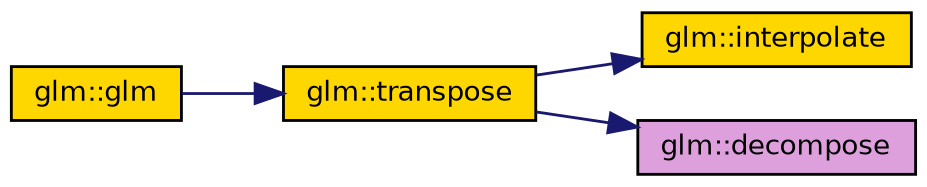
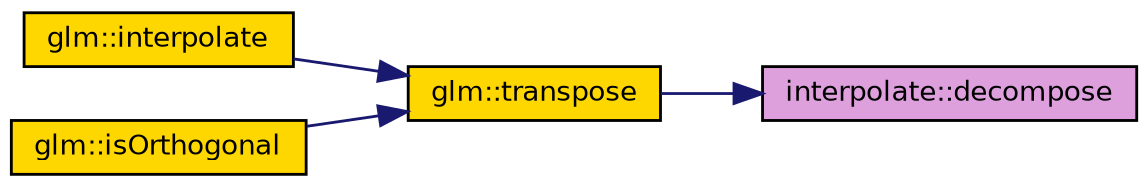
(575, 69) -> (336, 65)
(96, 94) -> (159, 147)
(777, 147) -> (950, 94)
